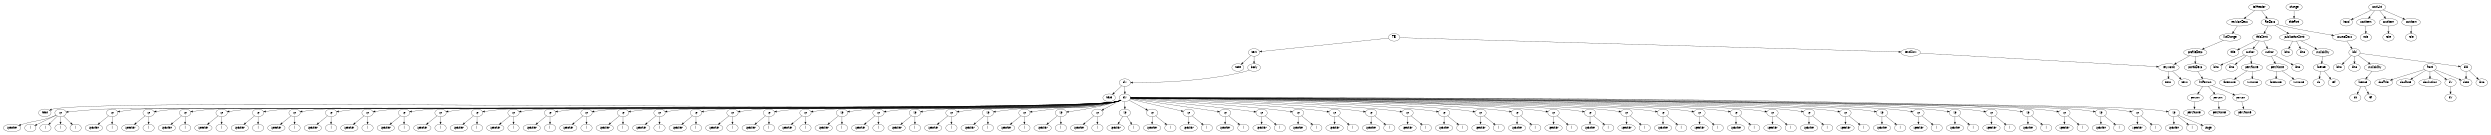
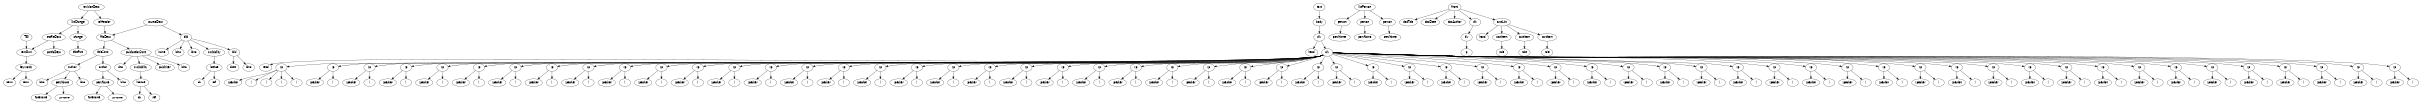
(2250, 14) -> (97, 14)
none -> (78, 29)
(2304, 30) -> (131, 30)
(1325, 45) -> none
none -> (162, 52)
none -> (1467, 52)
(2233, 52) -> none
(2183, 60) -> (41, 44)
none -> (165, 68)
(1238, 68) -> none
(2200, 74) -> none
(2447, 74) -> (1477, 14)
(2208, 128) -> none
